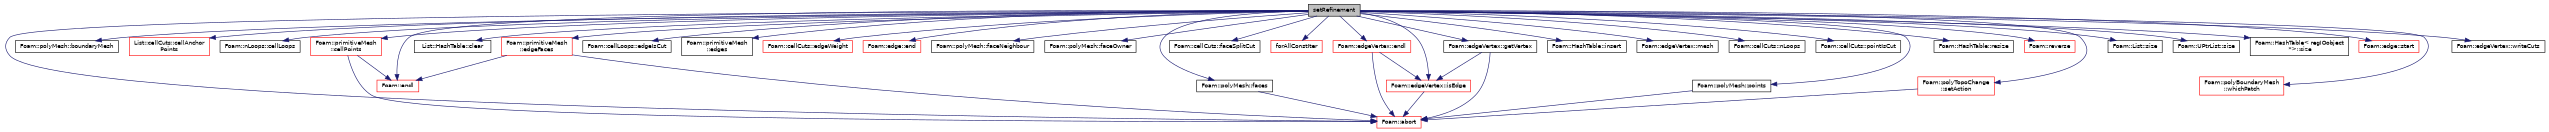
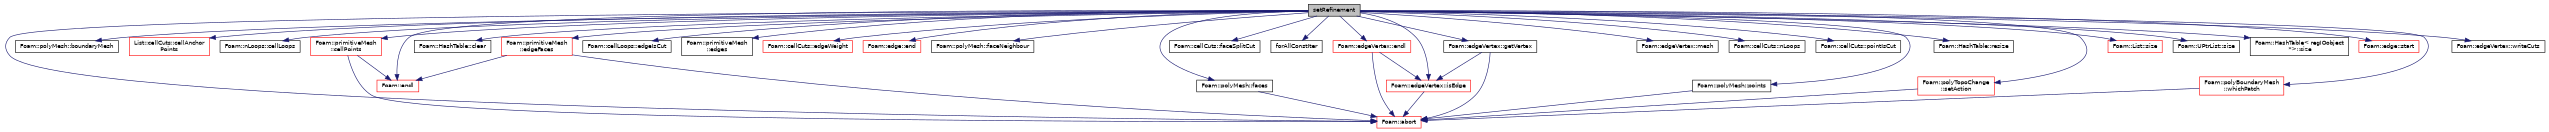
(453, 47) -> (453, 47)
(1090, 47) -> none
(1297, 47) -> (1297, 47)
(1587, 47) -> none
(2050, 47) -> none
(2135, 47) -> (2135, 47)
none -> (1813, 104)
